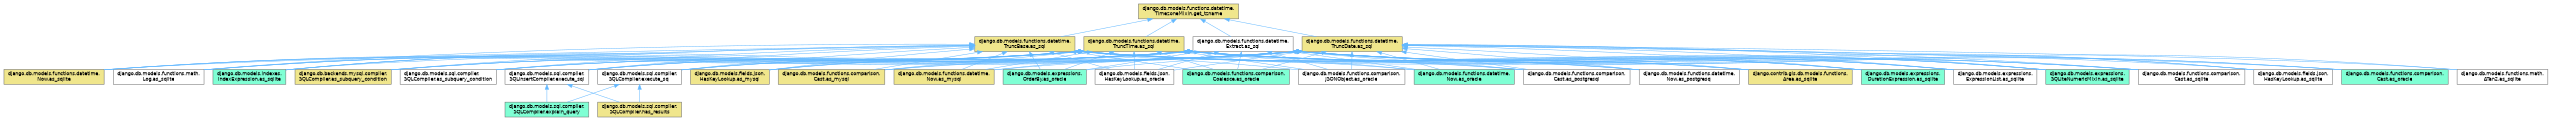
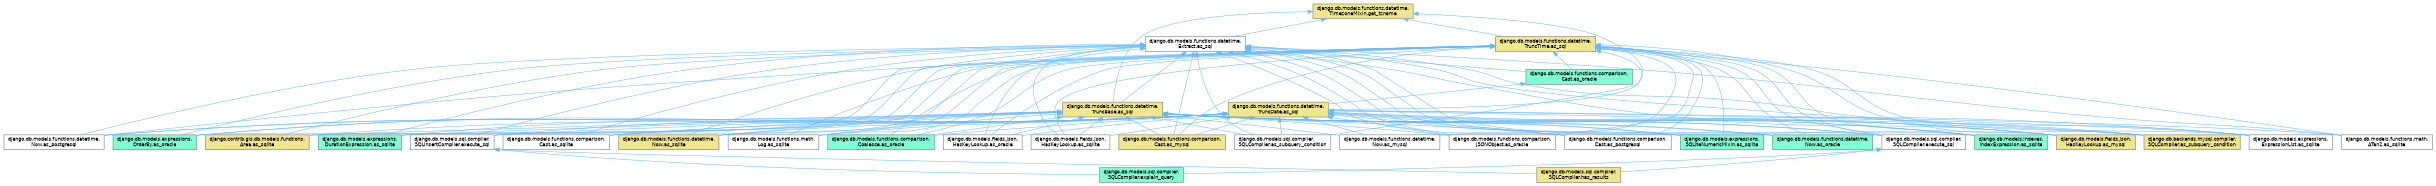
(1874, 53) -> (1425, 94)
(1091, 61) -> (1151, 80)
(944, 77) -> (1390, 142)
none -> (1972, 85)
none -> (1085, 131)
